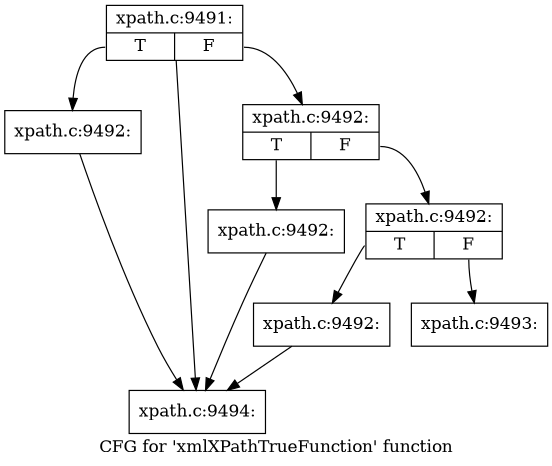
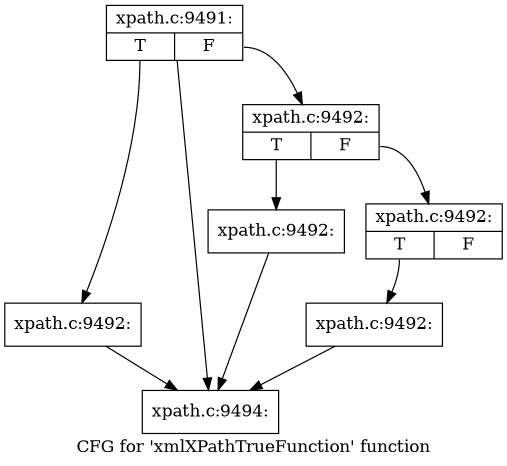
(480, 325) -> none
